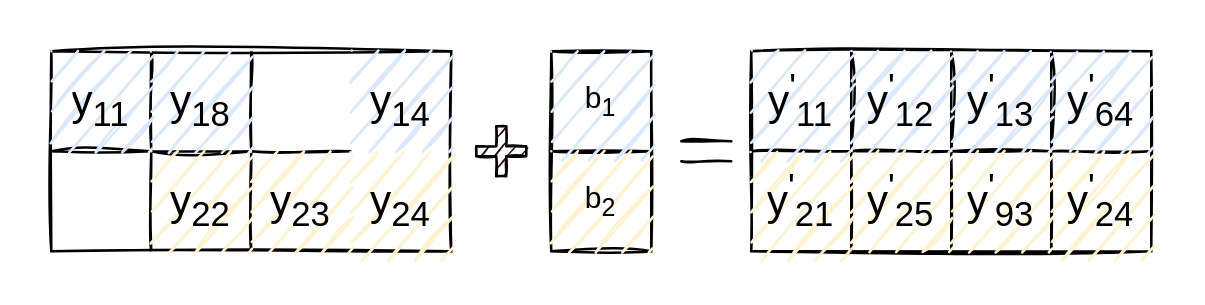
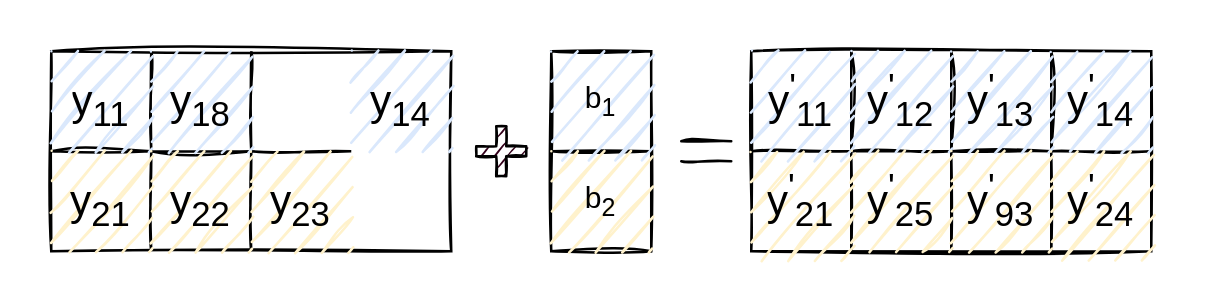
(1101, 101) -> (1101, 101)
none -> (101, 201)
(401, 201) -> none
